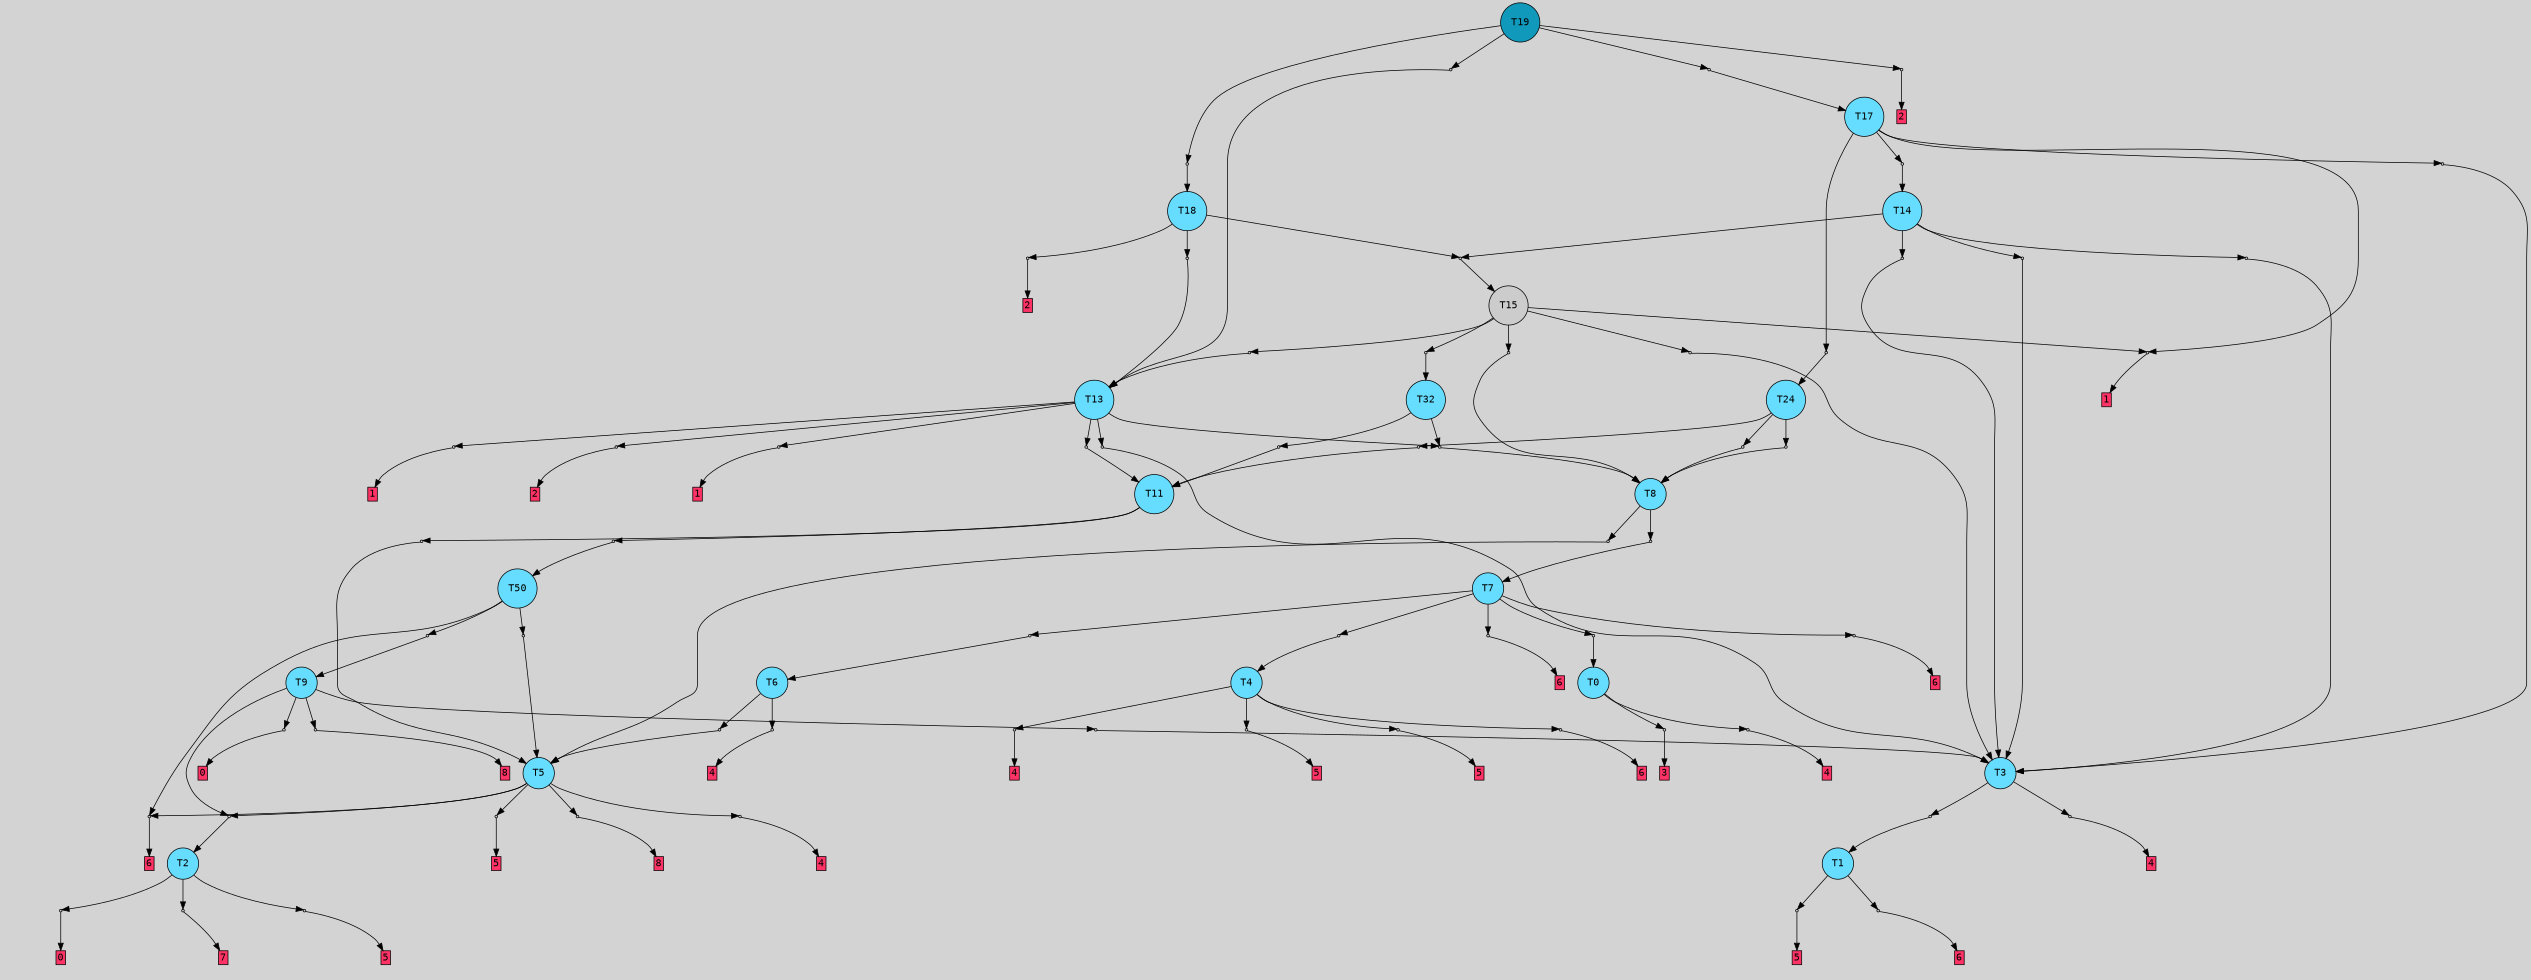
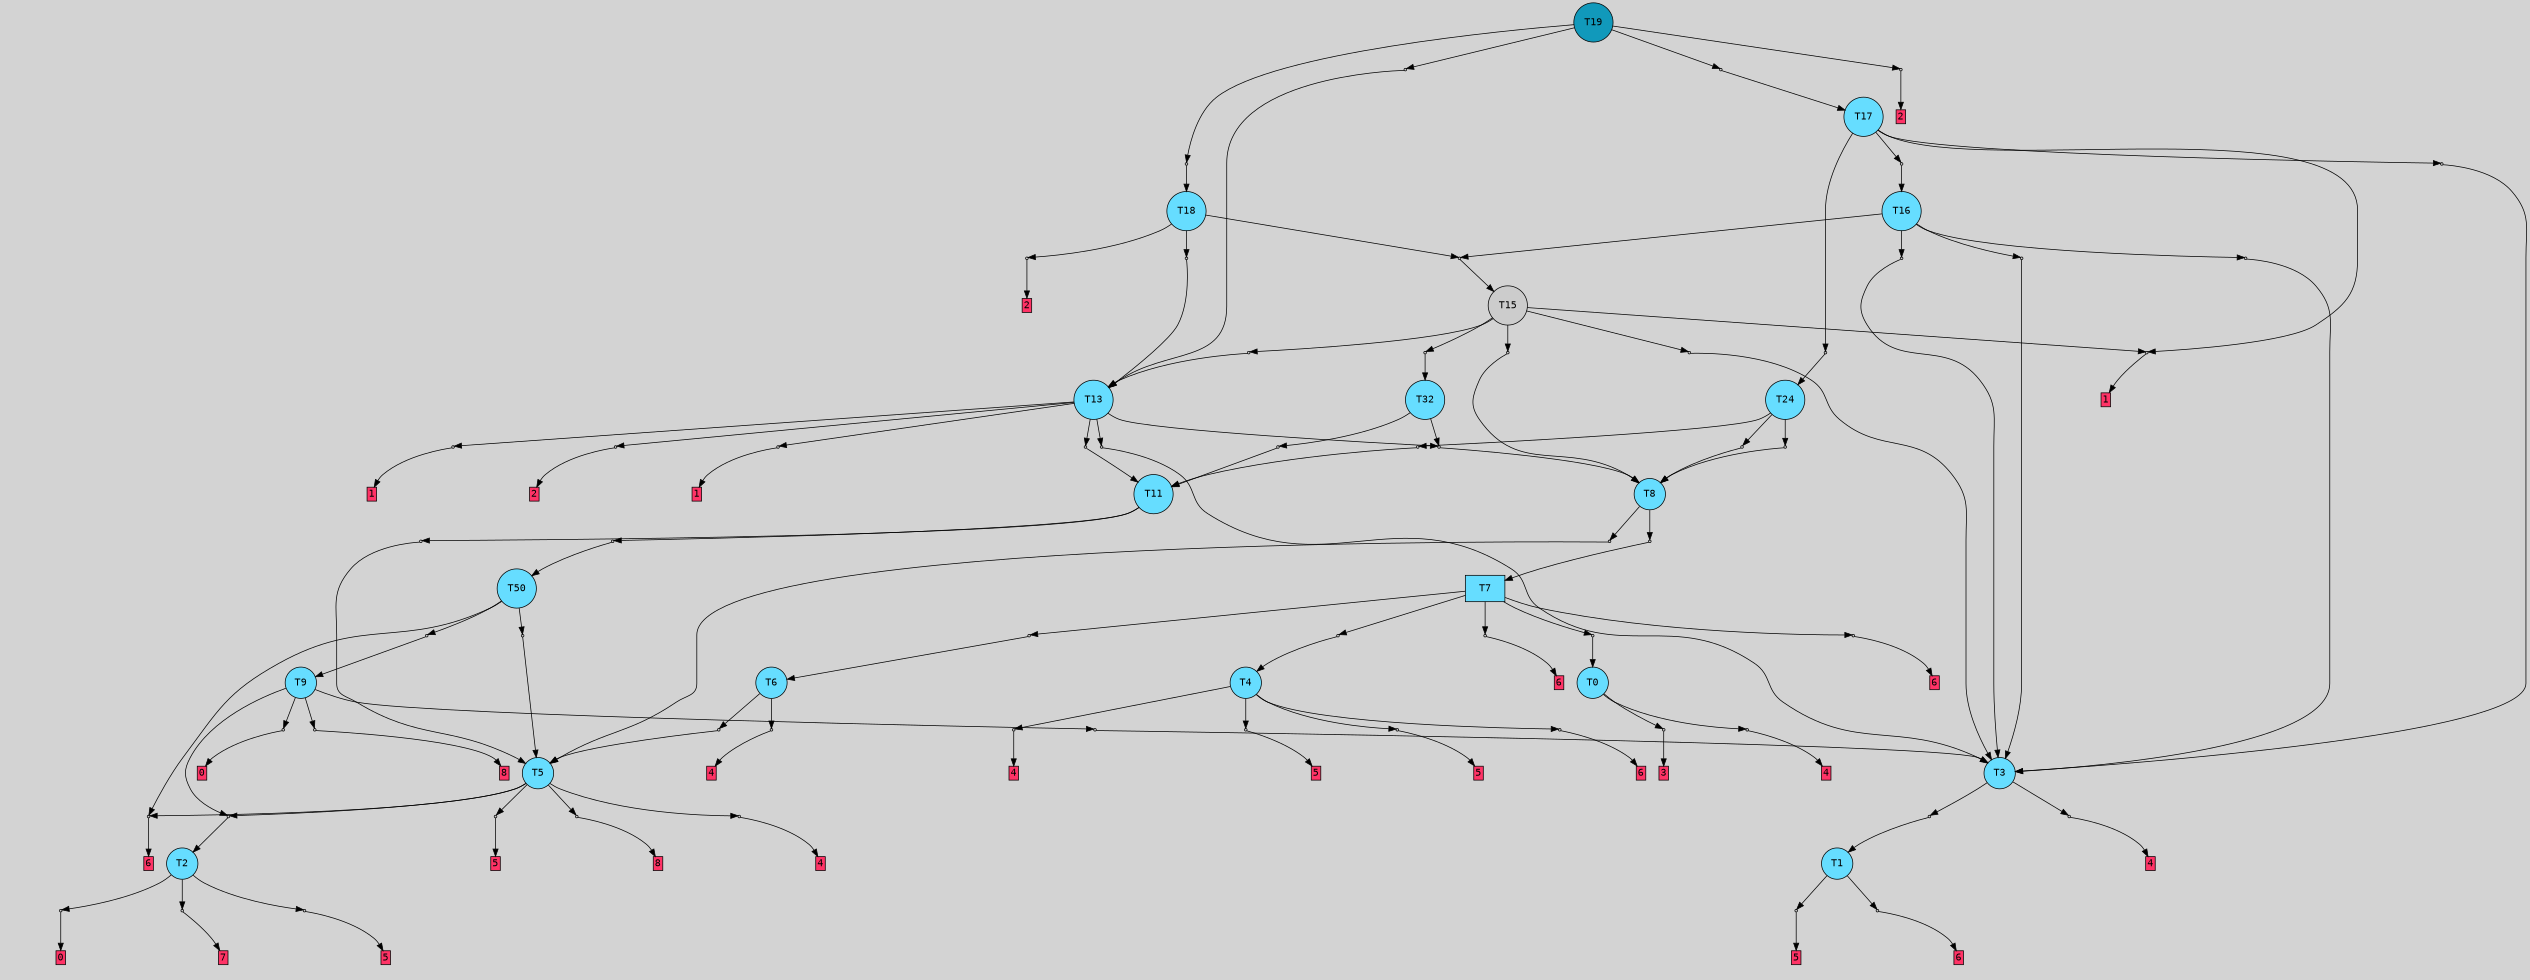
(1902, 211) -> (1902, 211)
(1488, 589) -> (1485, 589)
